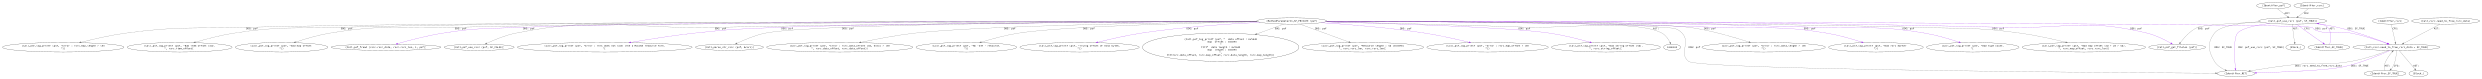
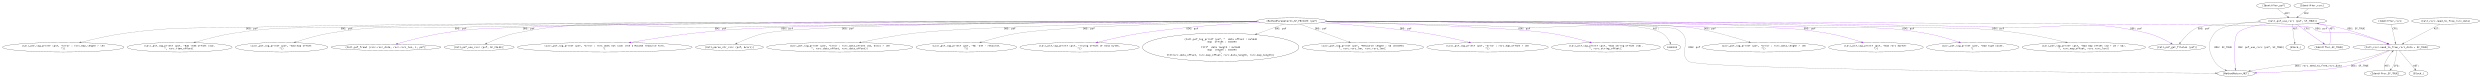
(2236, 74) -> (2236, 74)
